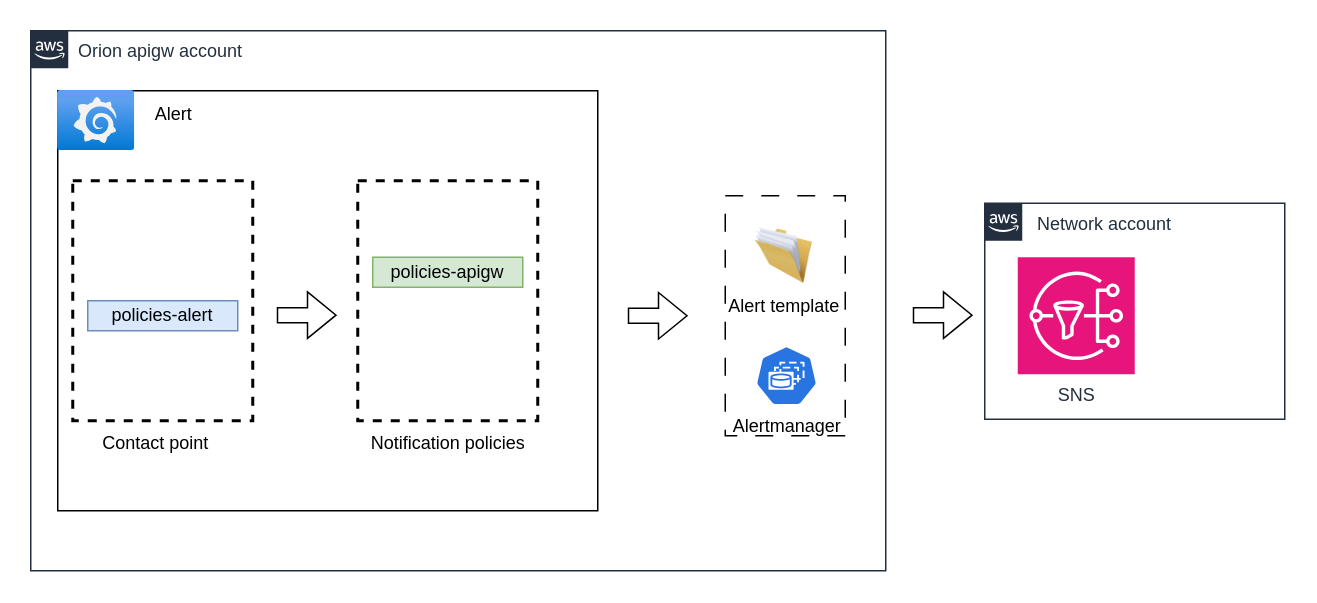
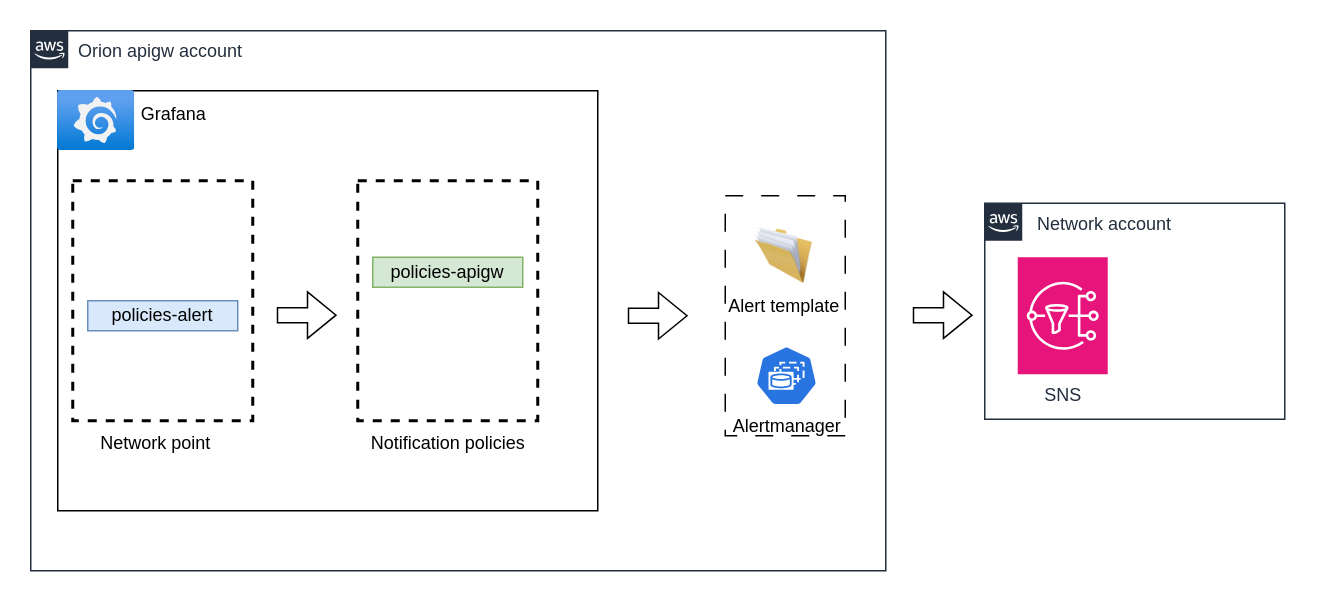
(174, 115) -> (174, 115)
(1076, 316) -> (1063, 316)
(156, 443) -> (156, 443)
